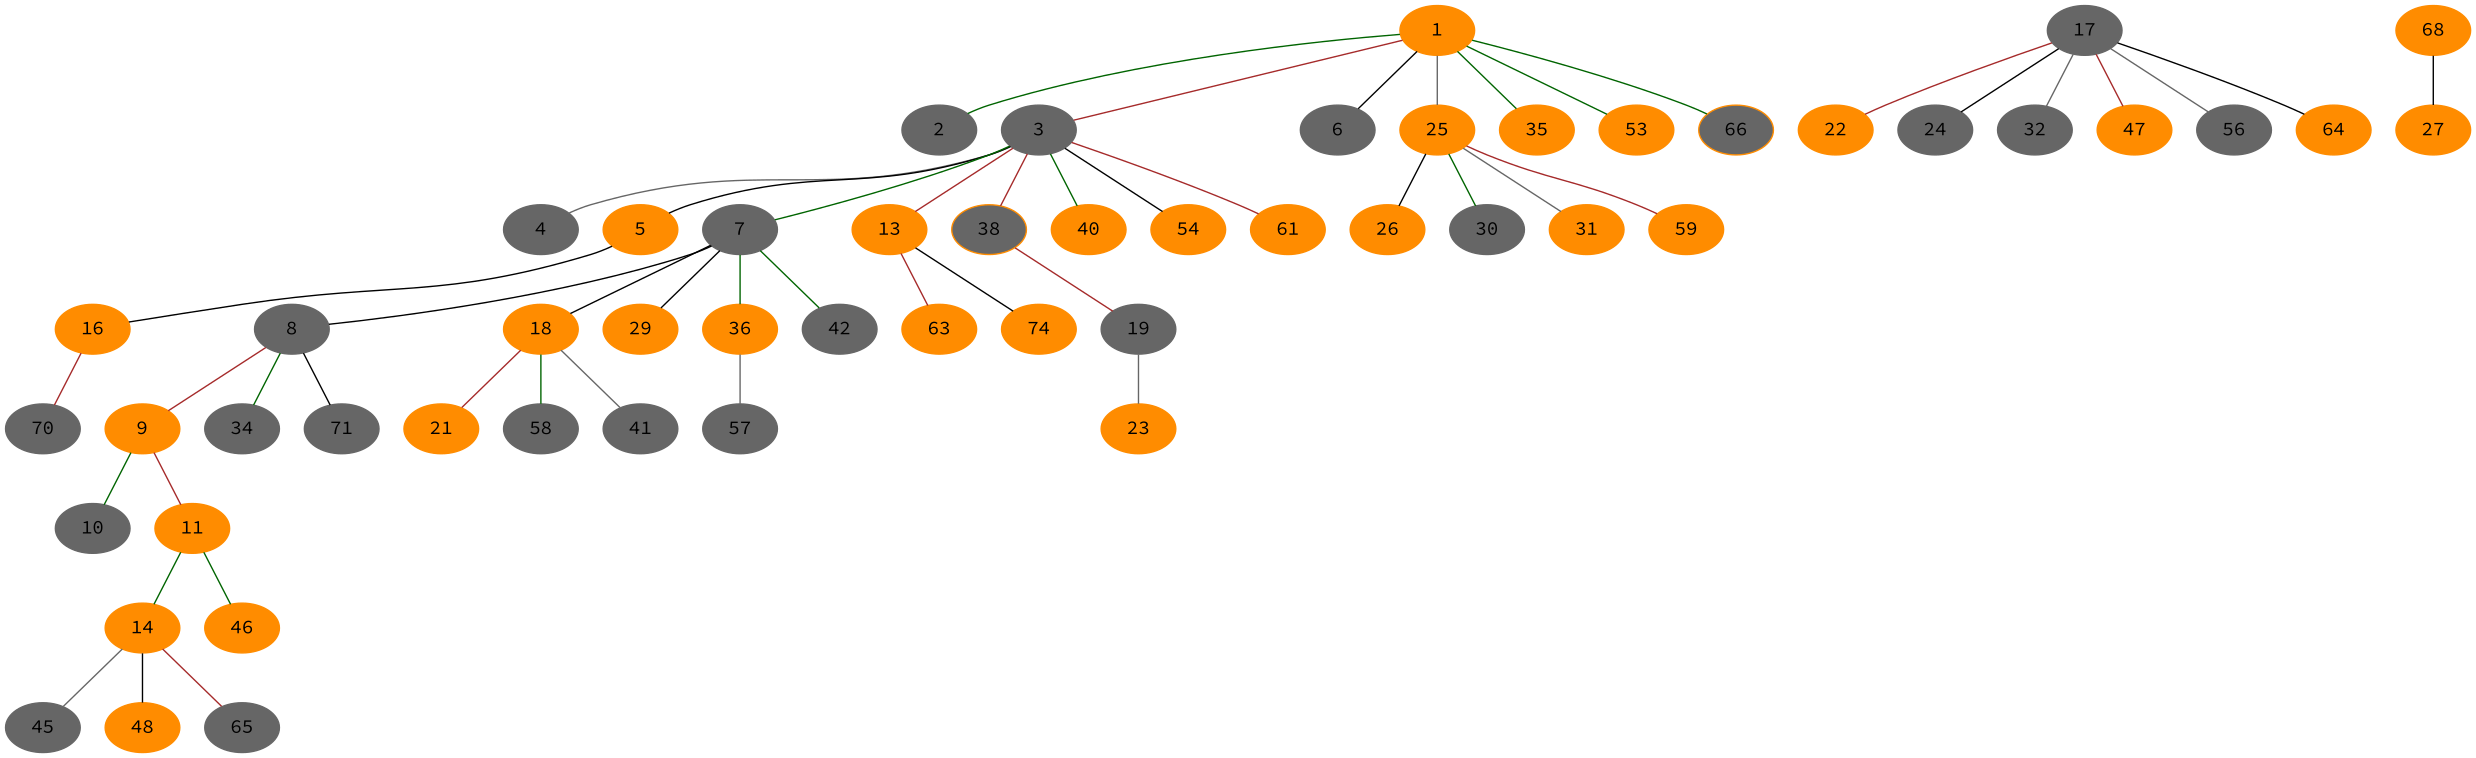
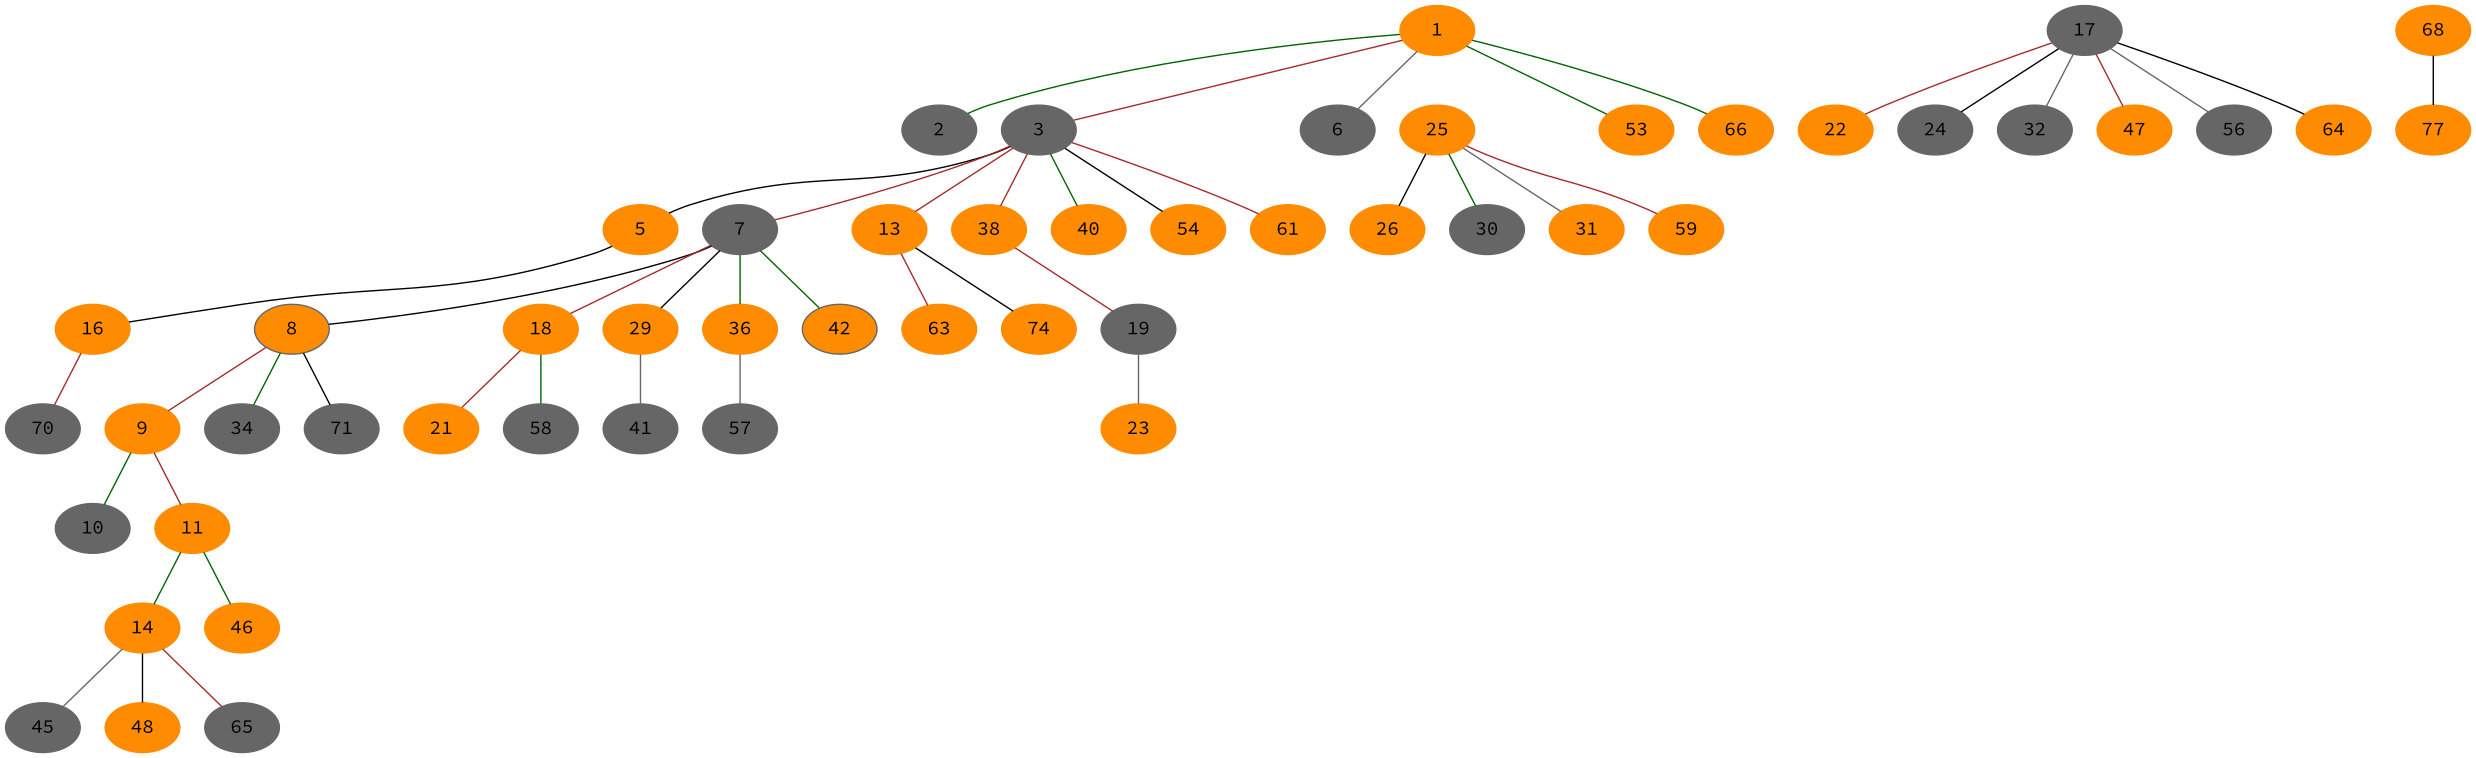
(1388, 80) -> (1388, 80)
(1437, 80) -> none
(1537, 130) -> none
(1736, 130) -> (1736, 130)
(2433, 130) -> (2433, 130)
(894, 187) -> (894, 187)
(541, 230) -> none
(989, 230) -> (989, 230)
(641, 279) -> (641, 279)
(292, 329) -> (292, 329)
(840, 329) -> (840, 329)
(591, 379) -> (640, 379)
